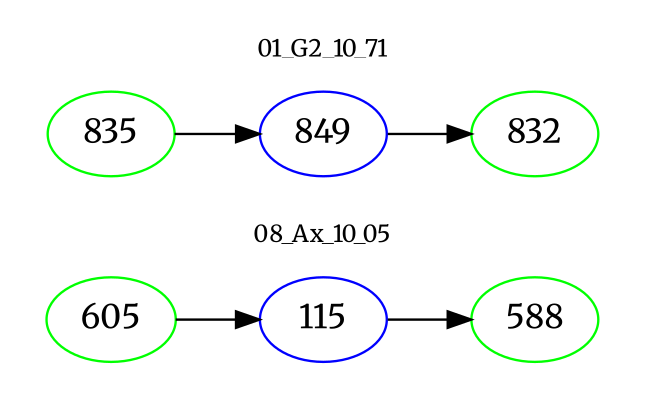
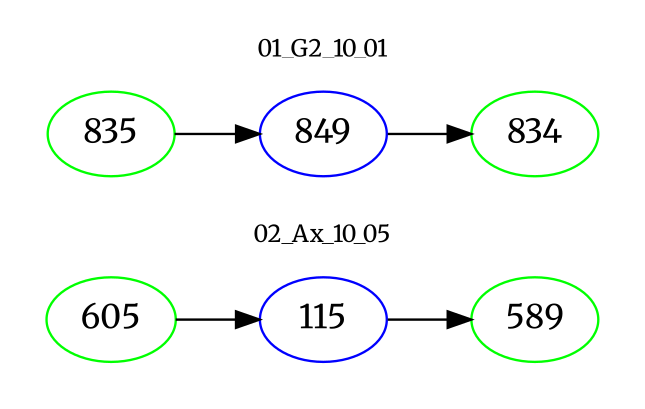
(323, 51) -> (323, 51)
(535, 134) -> (535, 134)
(323, 236) -> (323, 236)
(535, 320) -> (535, 320)
